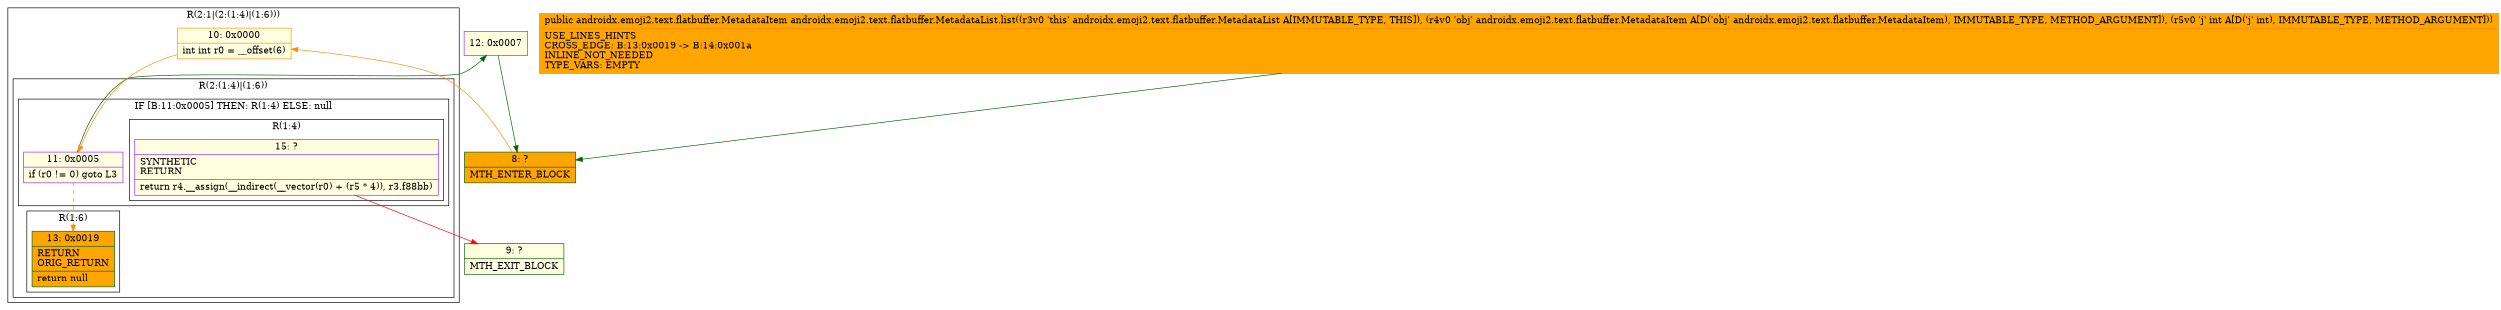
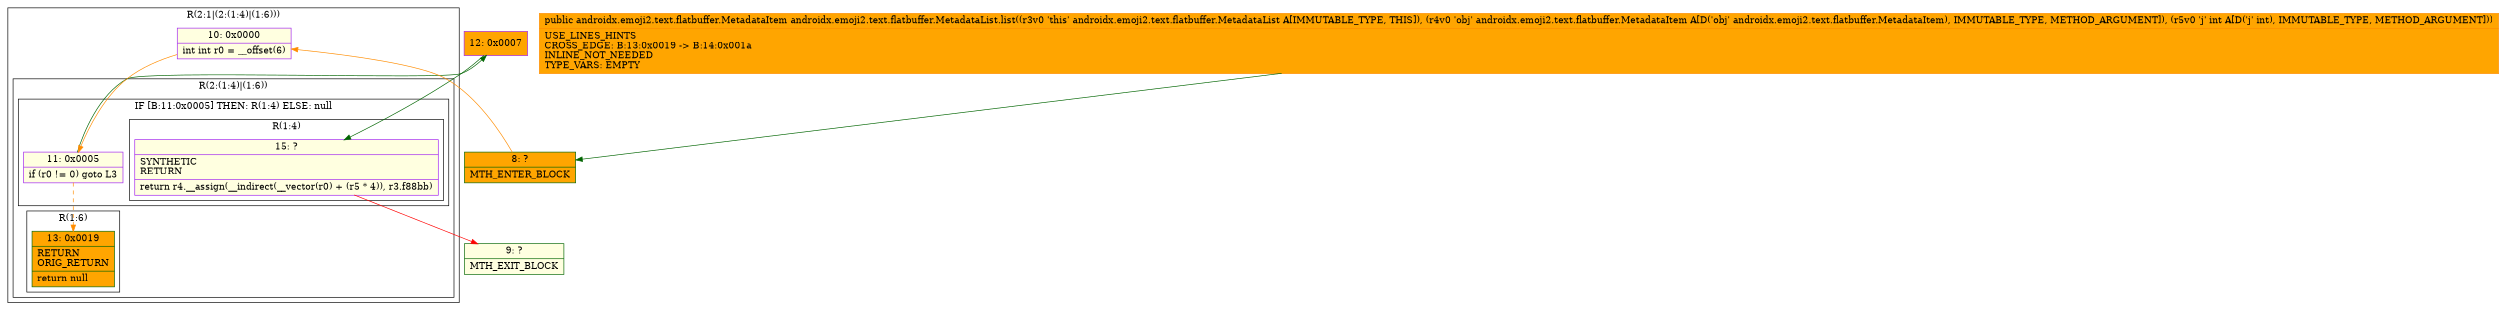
(234, 44) -> (234, 44)
(496, 44) -> (496, 44)
(507, 101) -> (412, 104)
